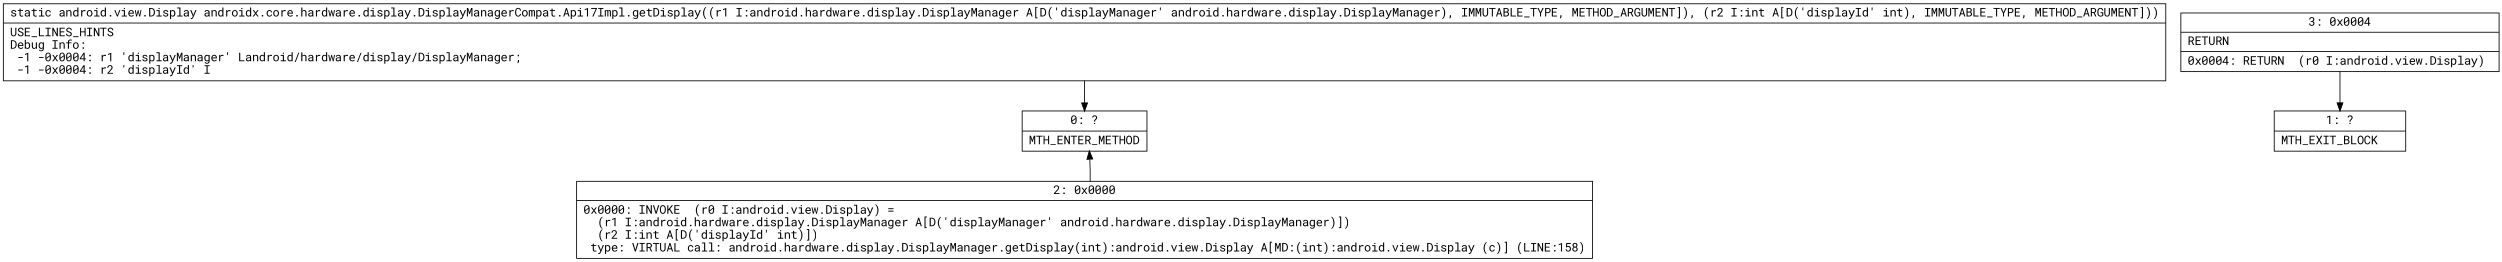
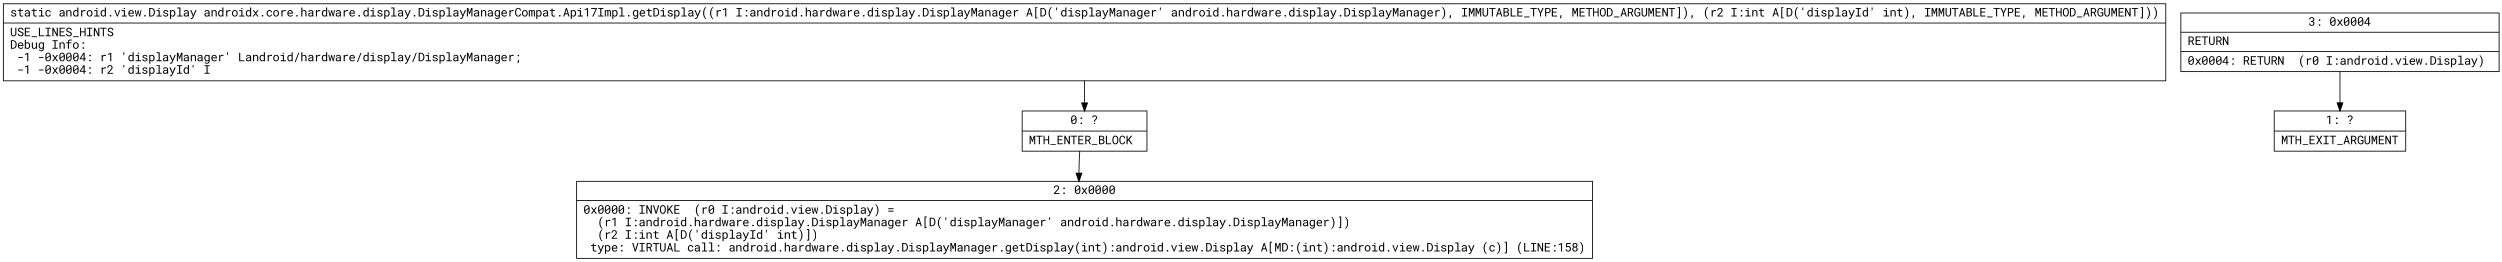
(1085, 141) -> (1081, 141)
(2330, 141) -> (2340, 141)
(1090, 170) -> (1079, 162)
